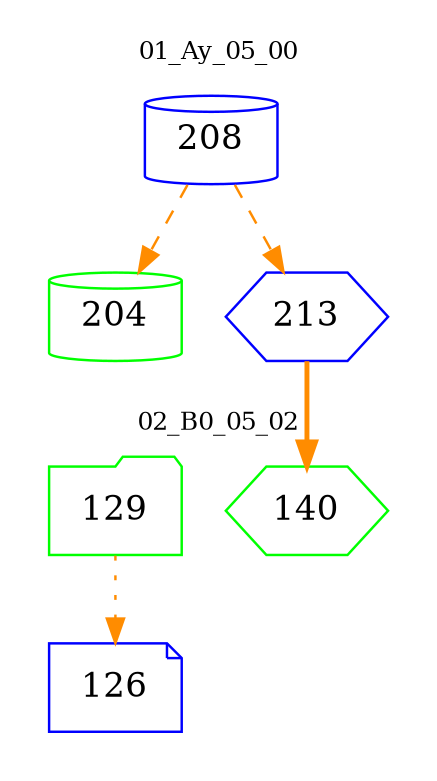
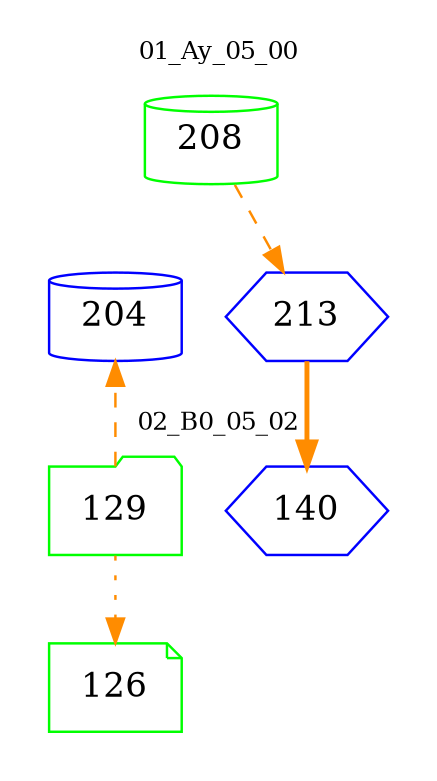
(211, 140) -> (211, 140)
(169, 218) -> (115, 426)
(115, 317) -> (115, 317)
(307, 511) -> (307, 511)
(115, 688) -> (115, 688)
